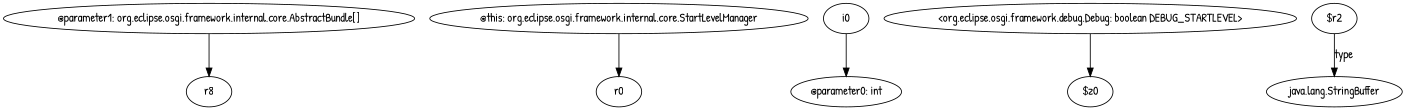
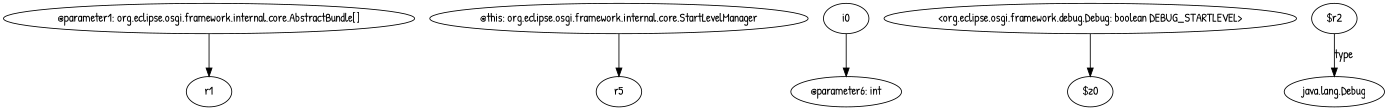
(209, 92) -> (209, 92)
(619, 92) -> (619, 92)
(846, 92) -> (846, 92)
(1334, 92) -> (1334, 92)
